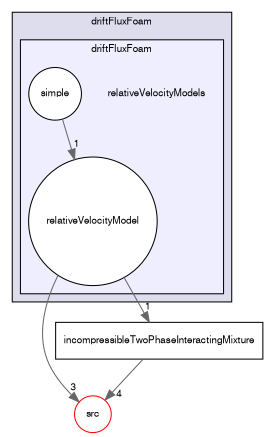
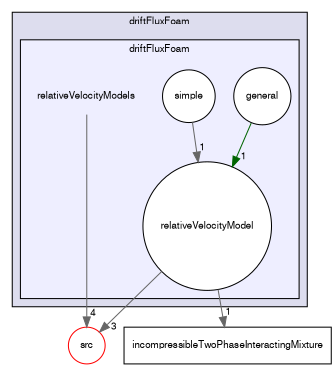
none -> (262, 96)
(127, 376) -> (87, 216)
